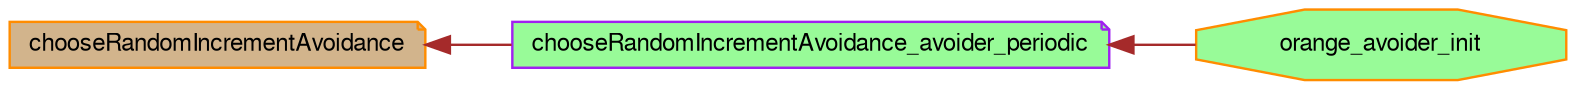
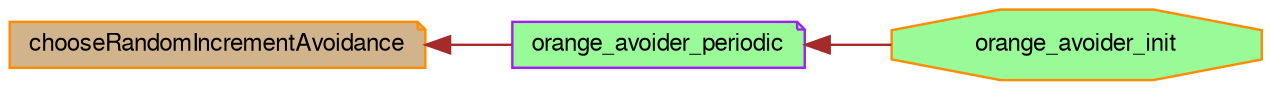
(811, 45) -> (659, 45)
